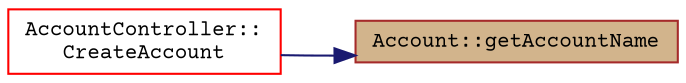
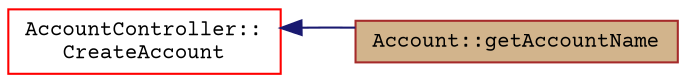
(307, 56) -> (329, 28)
